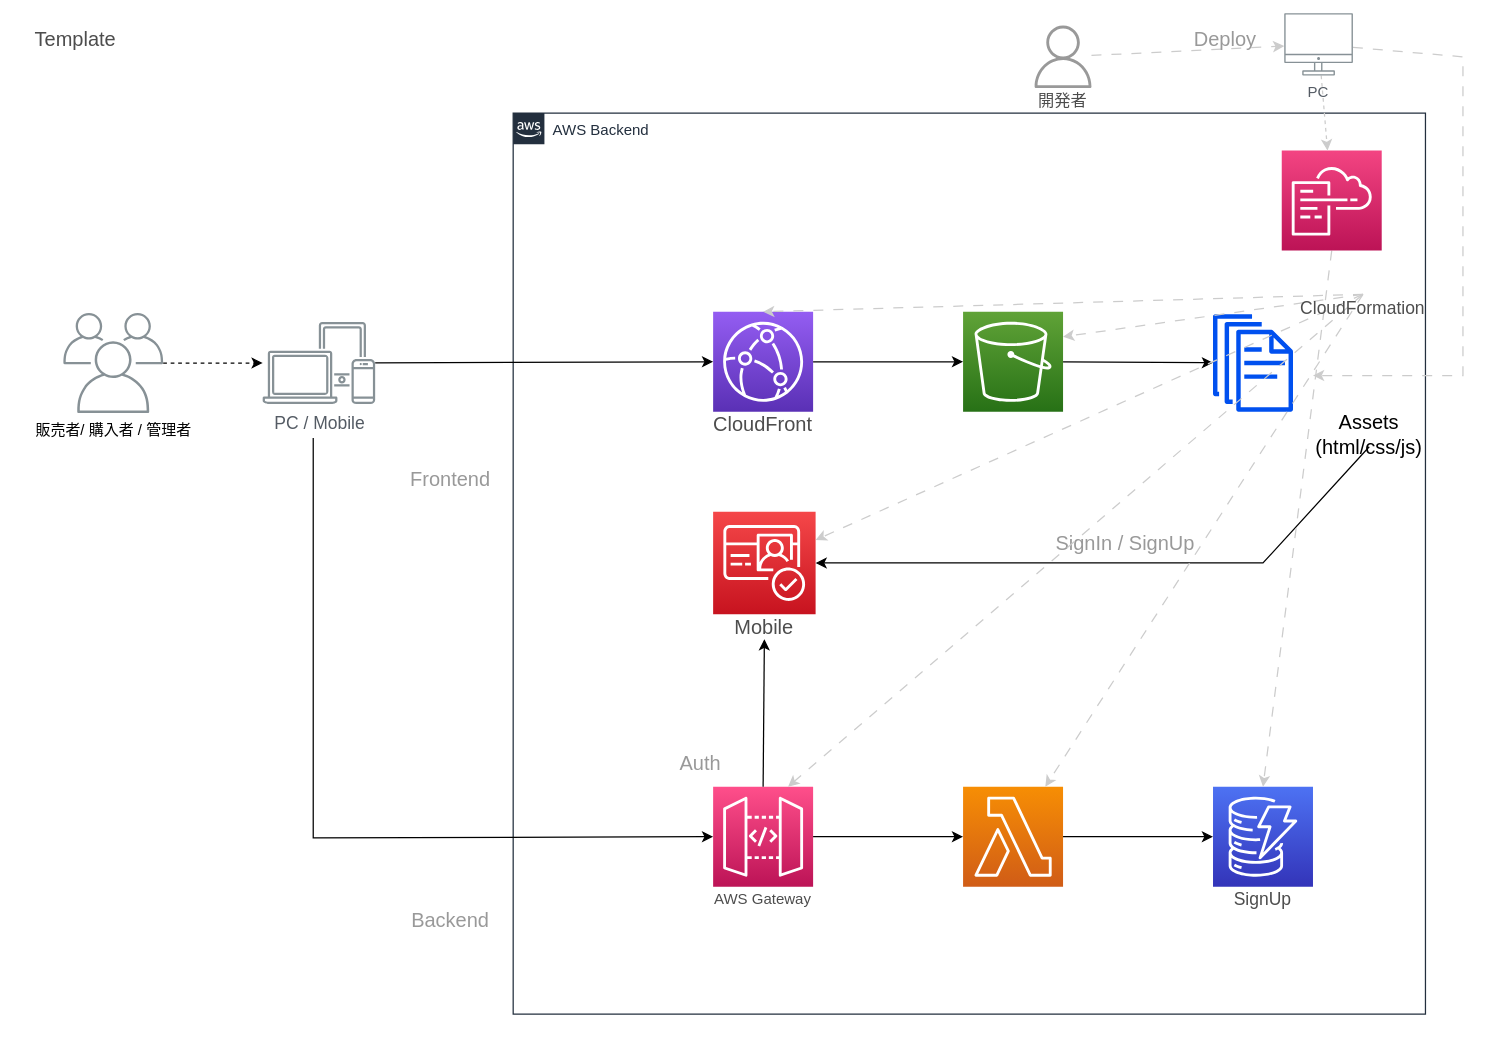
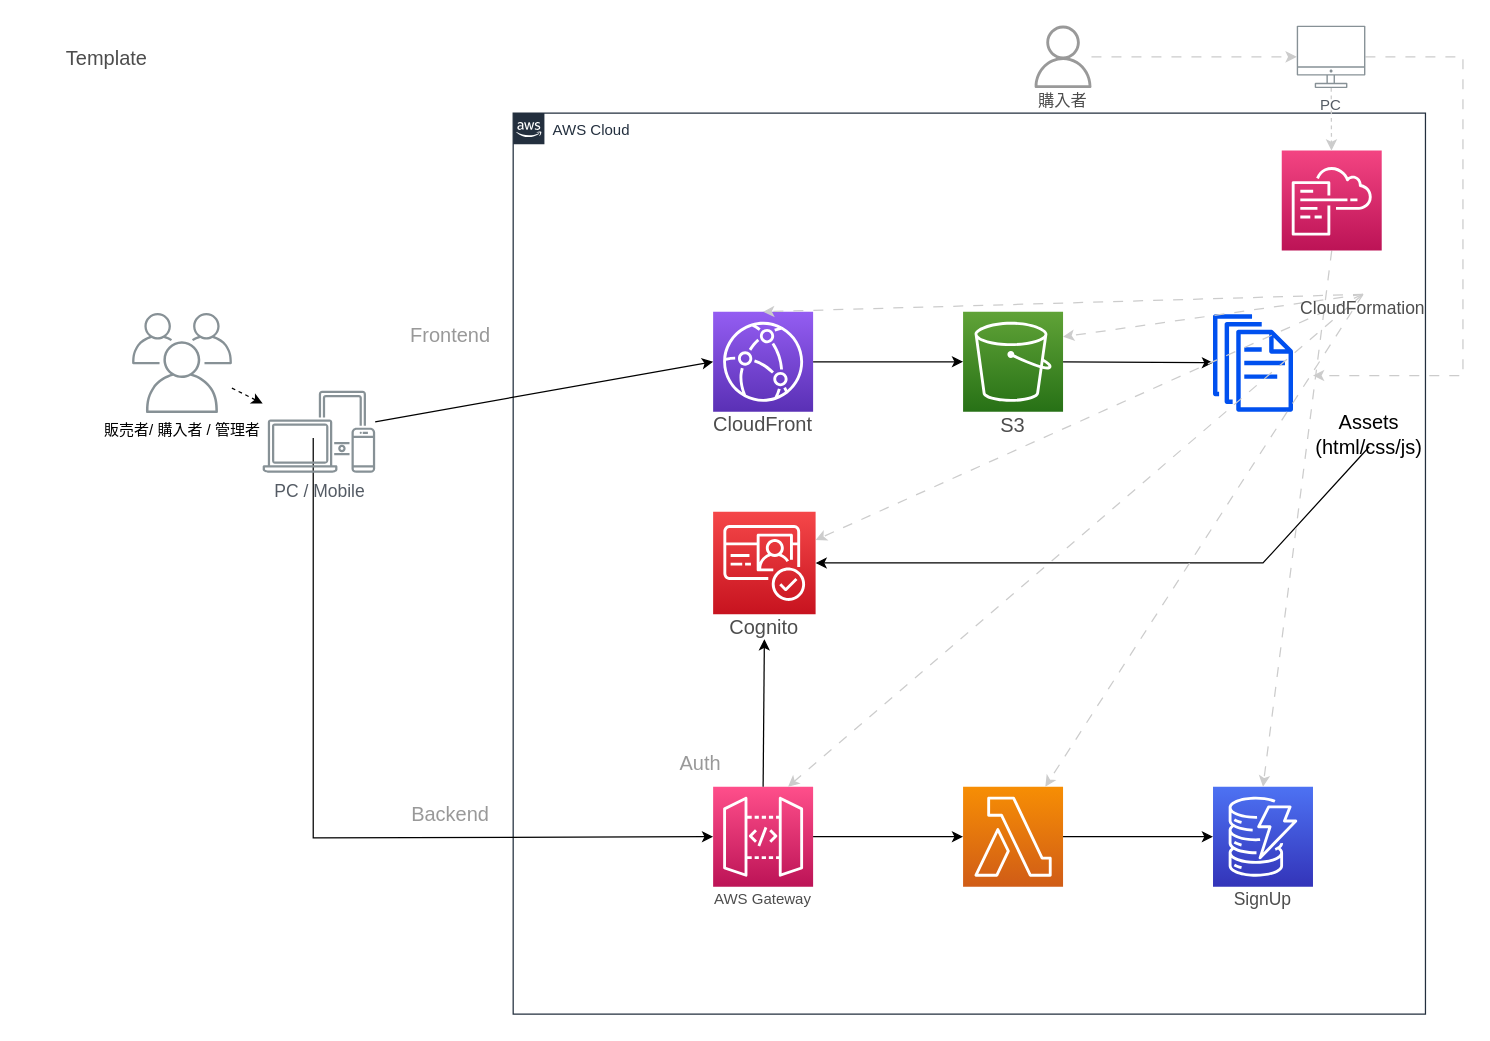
(76, 39) -> (107, 58)
(1226, 39) -> none
(1319, 44) -> (1331, 57)
(1063, 101) -> (1063, 101)
(597, 131) -> (587, 131)
(113, 363) -> (182, 363)
(319, 363) -> (319, 432)
none -> (1013, 425)
(451, 479) -> (451, 335)
(1126, 543) -> none
(764, 627) -> (764, 627)
(451, 920) -> (451, 814)
